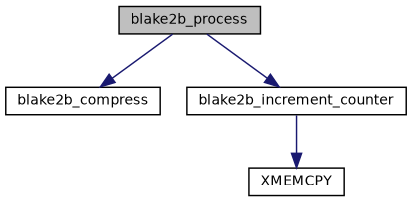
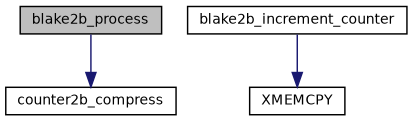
(237, 56) -> none
(83, 101) -> (91, 101)
